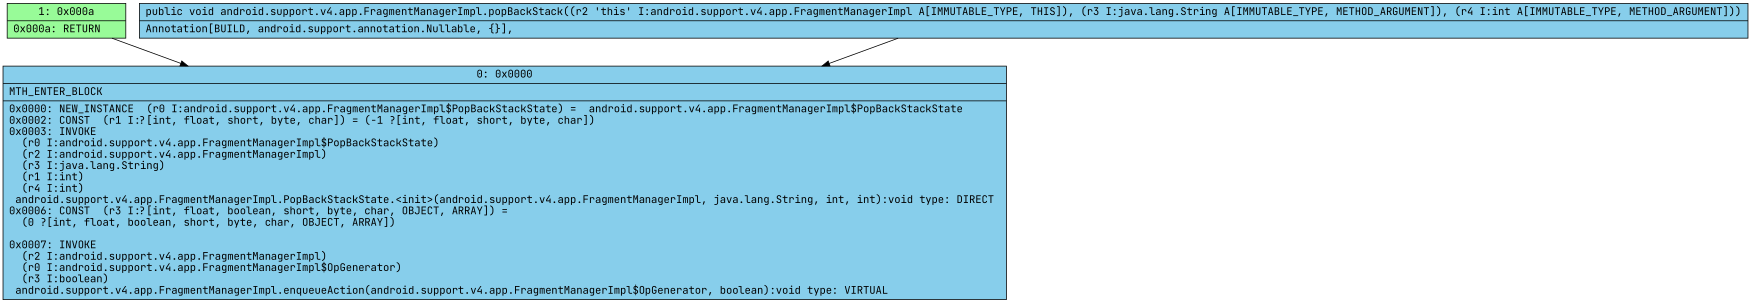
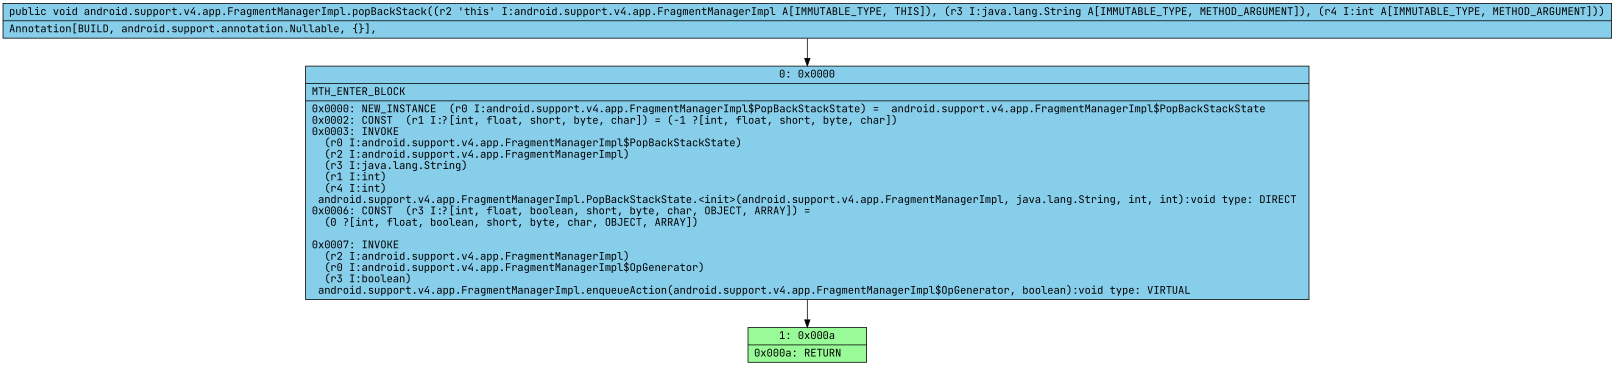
(146, 51) -> (807, 310)
